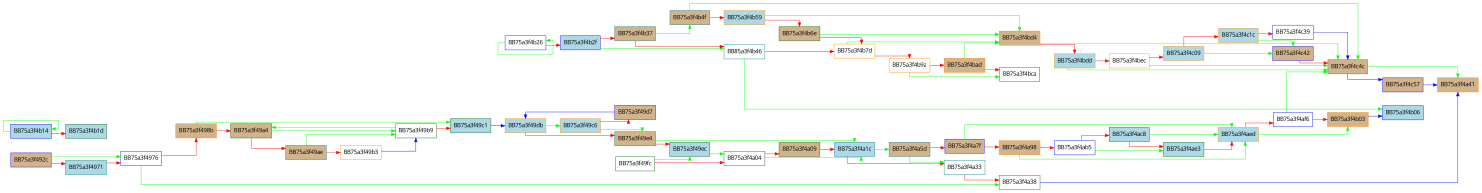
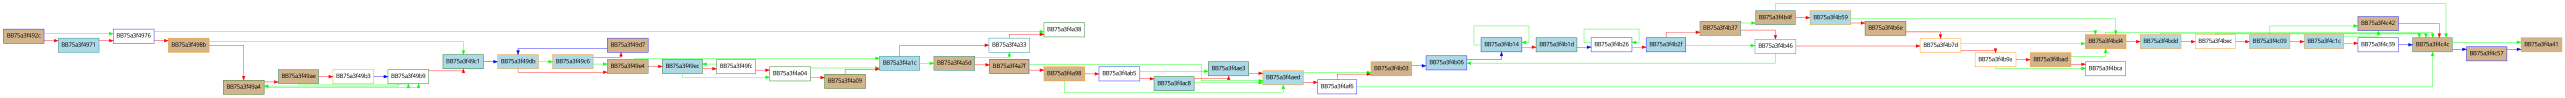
none -> (1582, 47)
(744, 52) -> (1775, 46)
none -> (1486, 59)
none -> (708, 69)
(1292, 182) -> none
